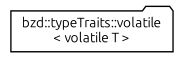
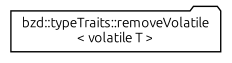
(92, 31) -> (116, 31)
